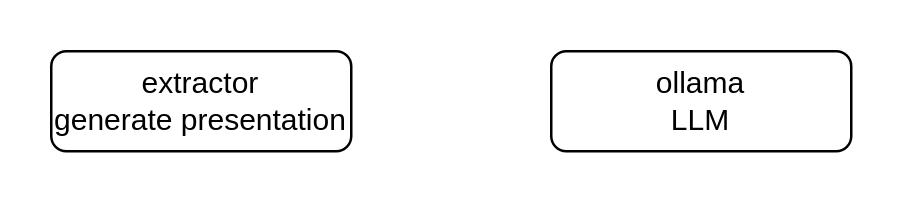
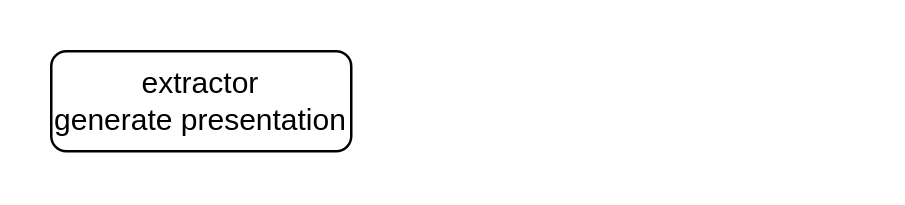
(701, 101) -> none
